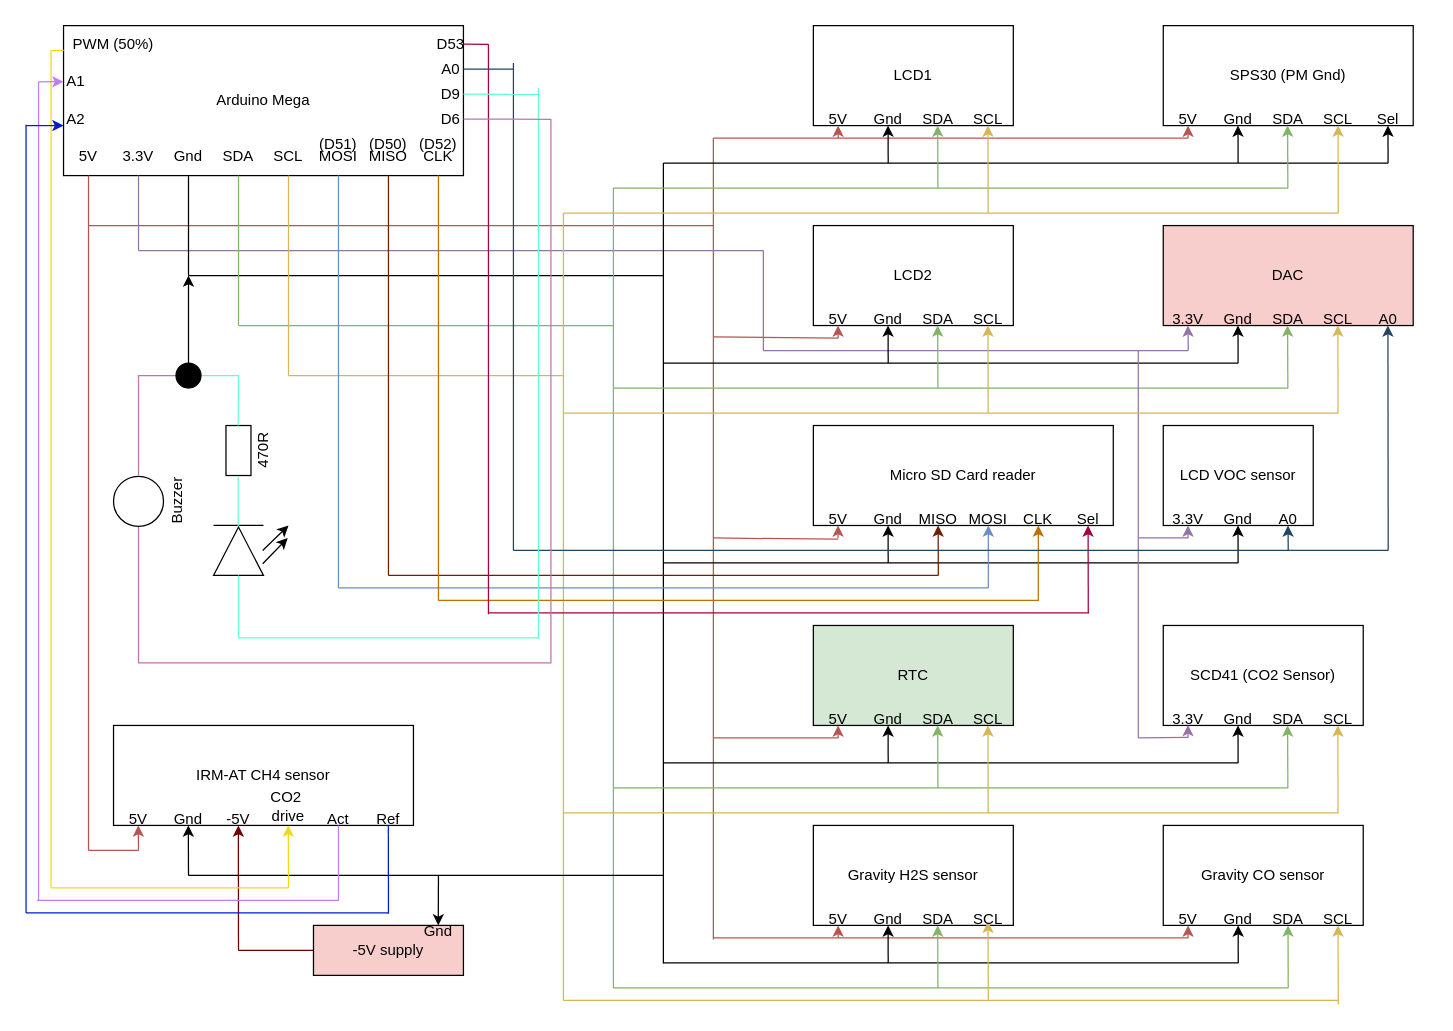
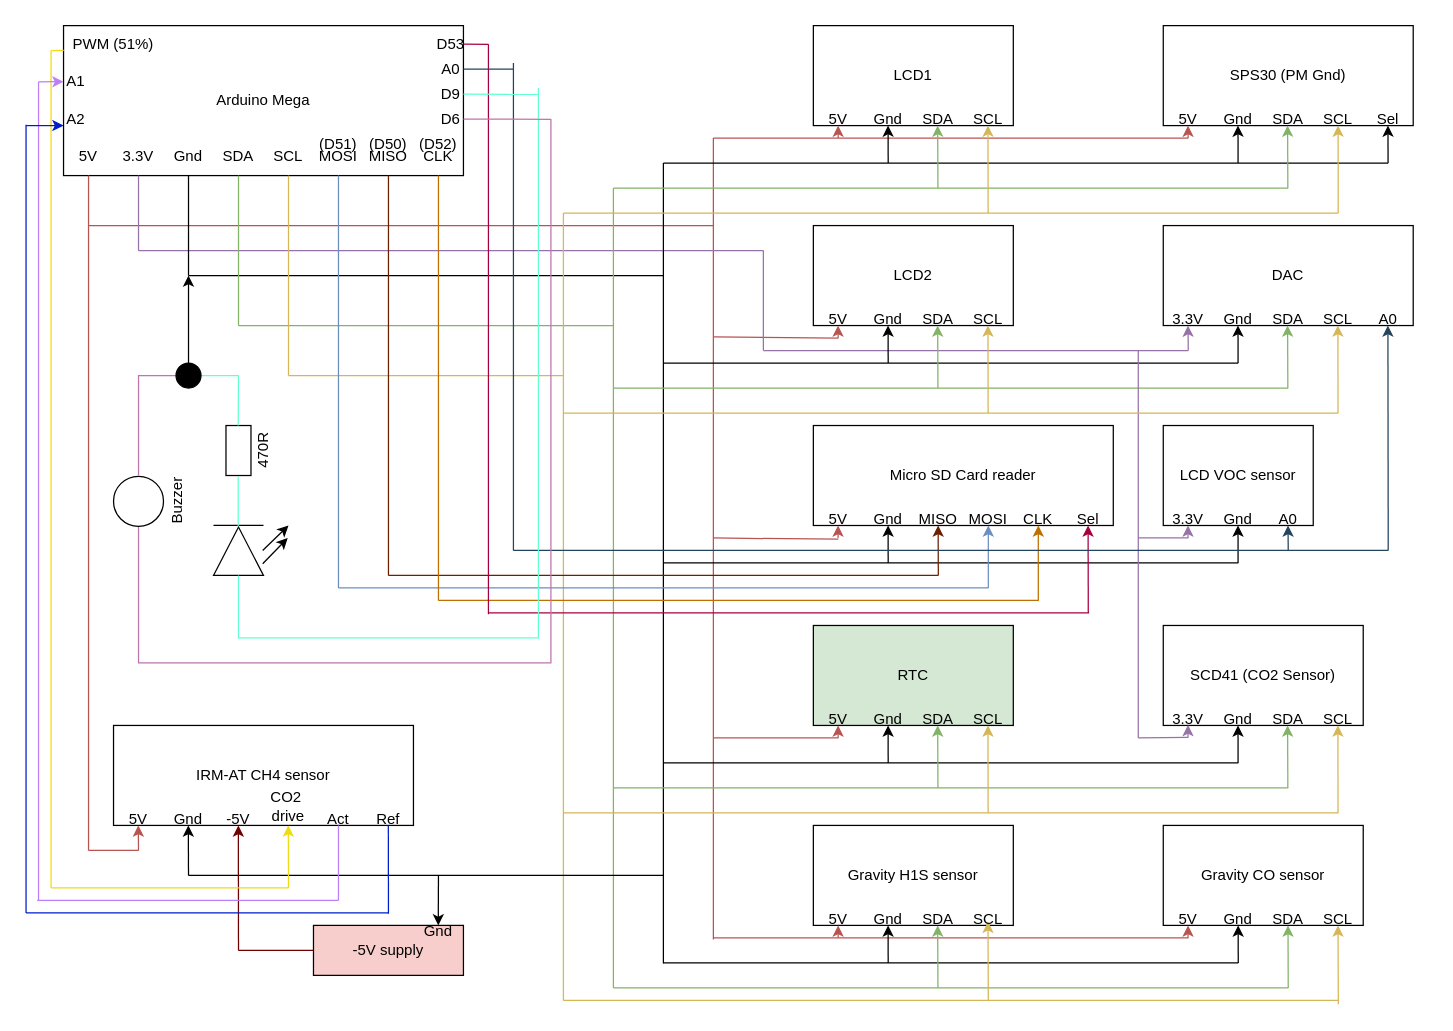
(113, 44) -> (113, 44)
(1288, 276) -> (1288, 276)
(913, 876) -> (913, 876)
